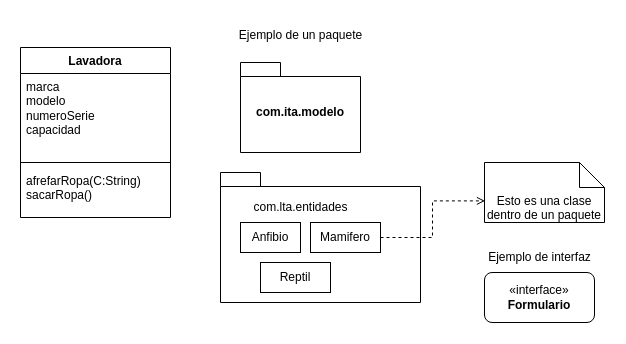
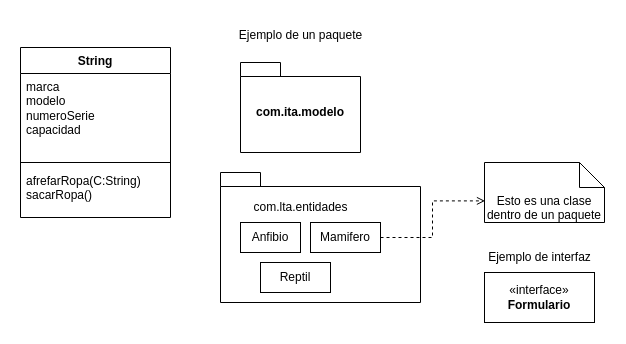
(96, 62) -> (96, 62)
(540, 298) -> (540, 298)
